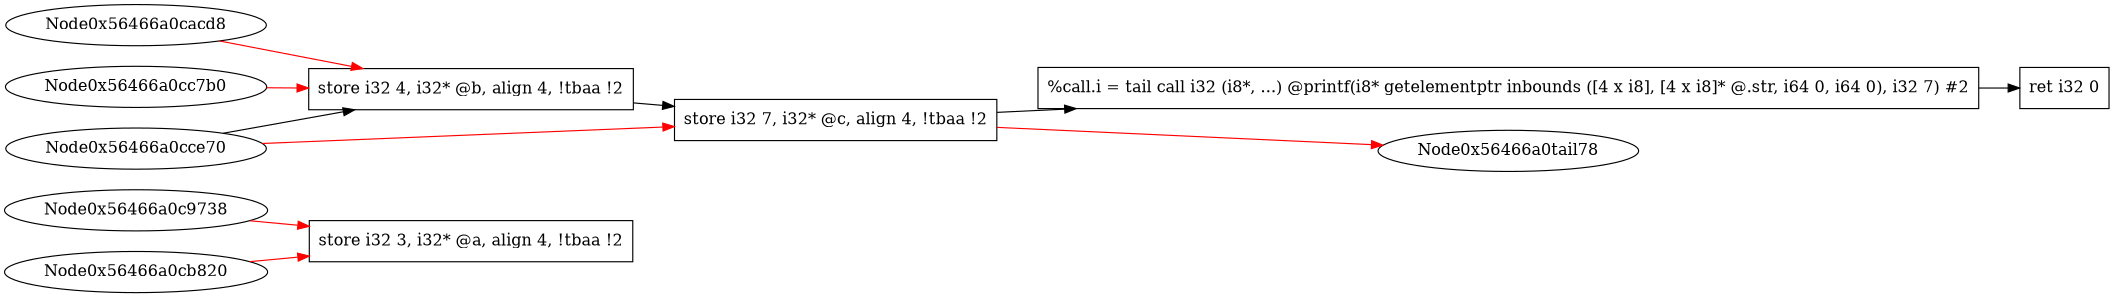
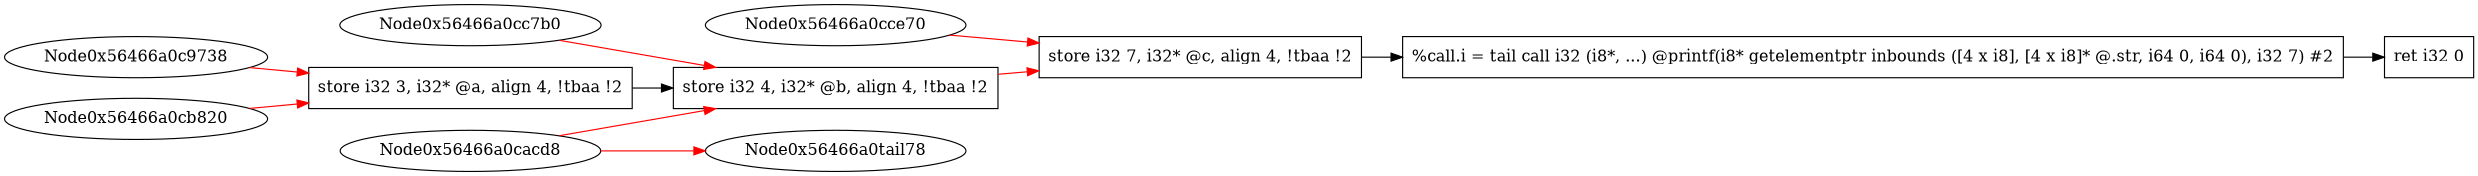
(648, 104) -> (1013, 73)
(283, 123) -> (647, 88)
(1184, 136) -> (647, 151)
